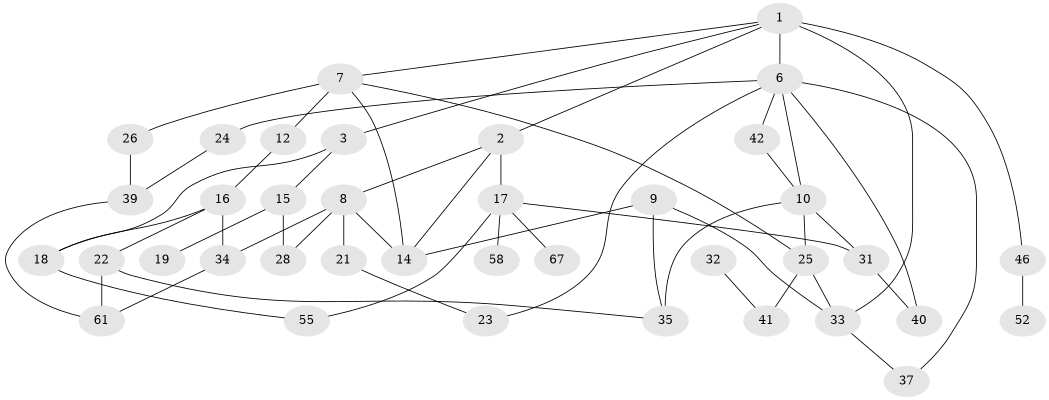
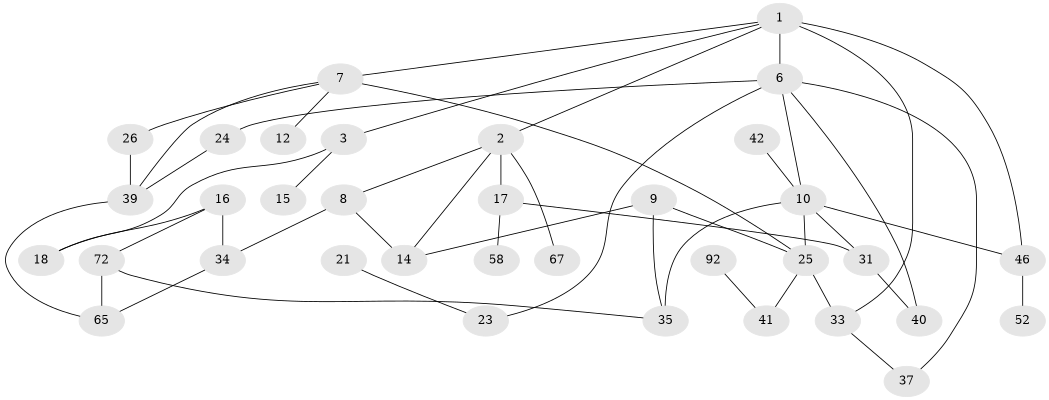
(769, 109) -> none
(388, 165) -> (201, 119)
(250, 172) -> none
(525, 226) -> (537, 197)
(344, 230) -> none
none -> (917, 231)
(752, 252) -> (750, 237)
(102, 260) -> (102, 260)
(162, 260) -> none
(283, 260) -> none
(714, 260) -> (714, 260)
(102, 321) -> (102, 321)
(307, 321) -> none
